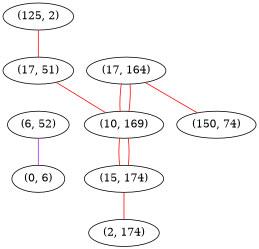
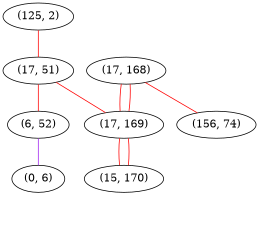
(126, 71) -> (126, 71)
none -> (38, 98)
(124, 125) -> (124, 125)
(216, 125) -> (216, 125)
(124, 179) -> (124, 179)
(124, 233) -> none
